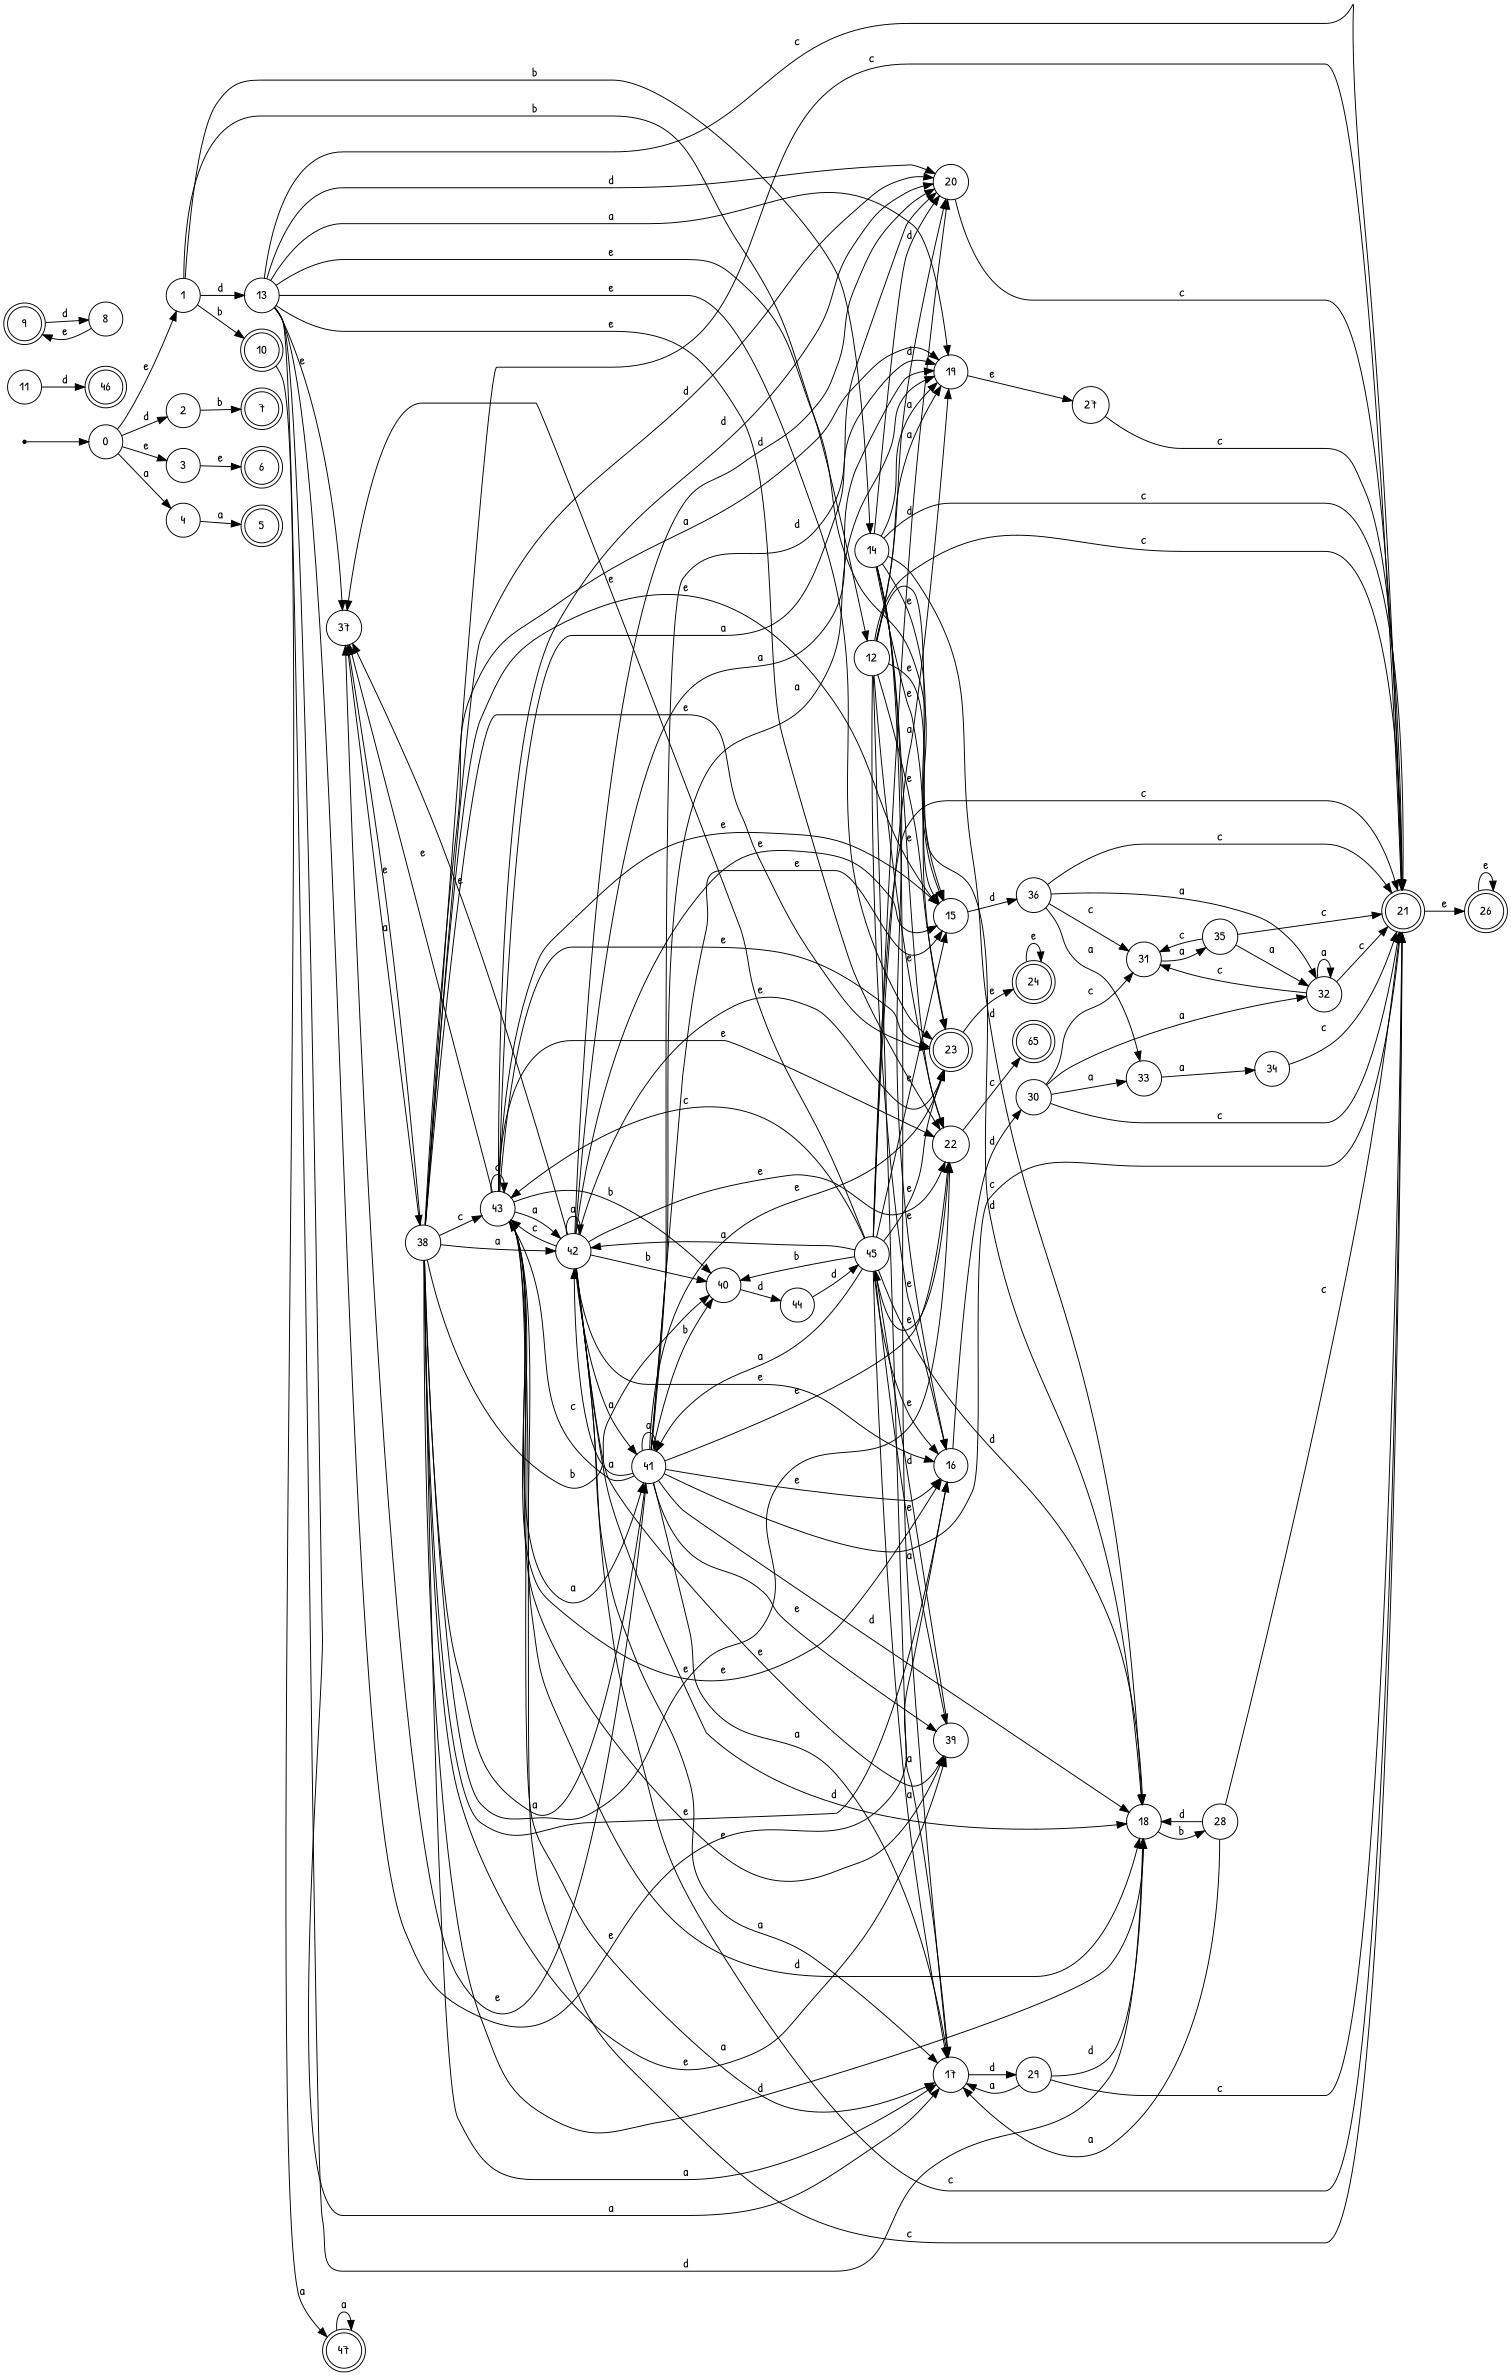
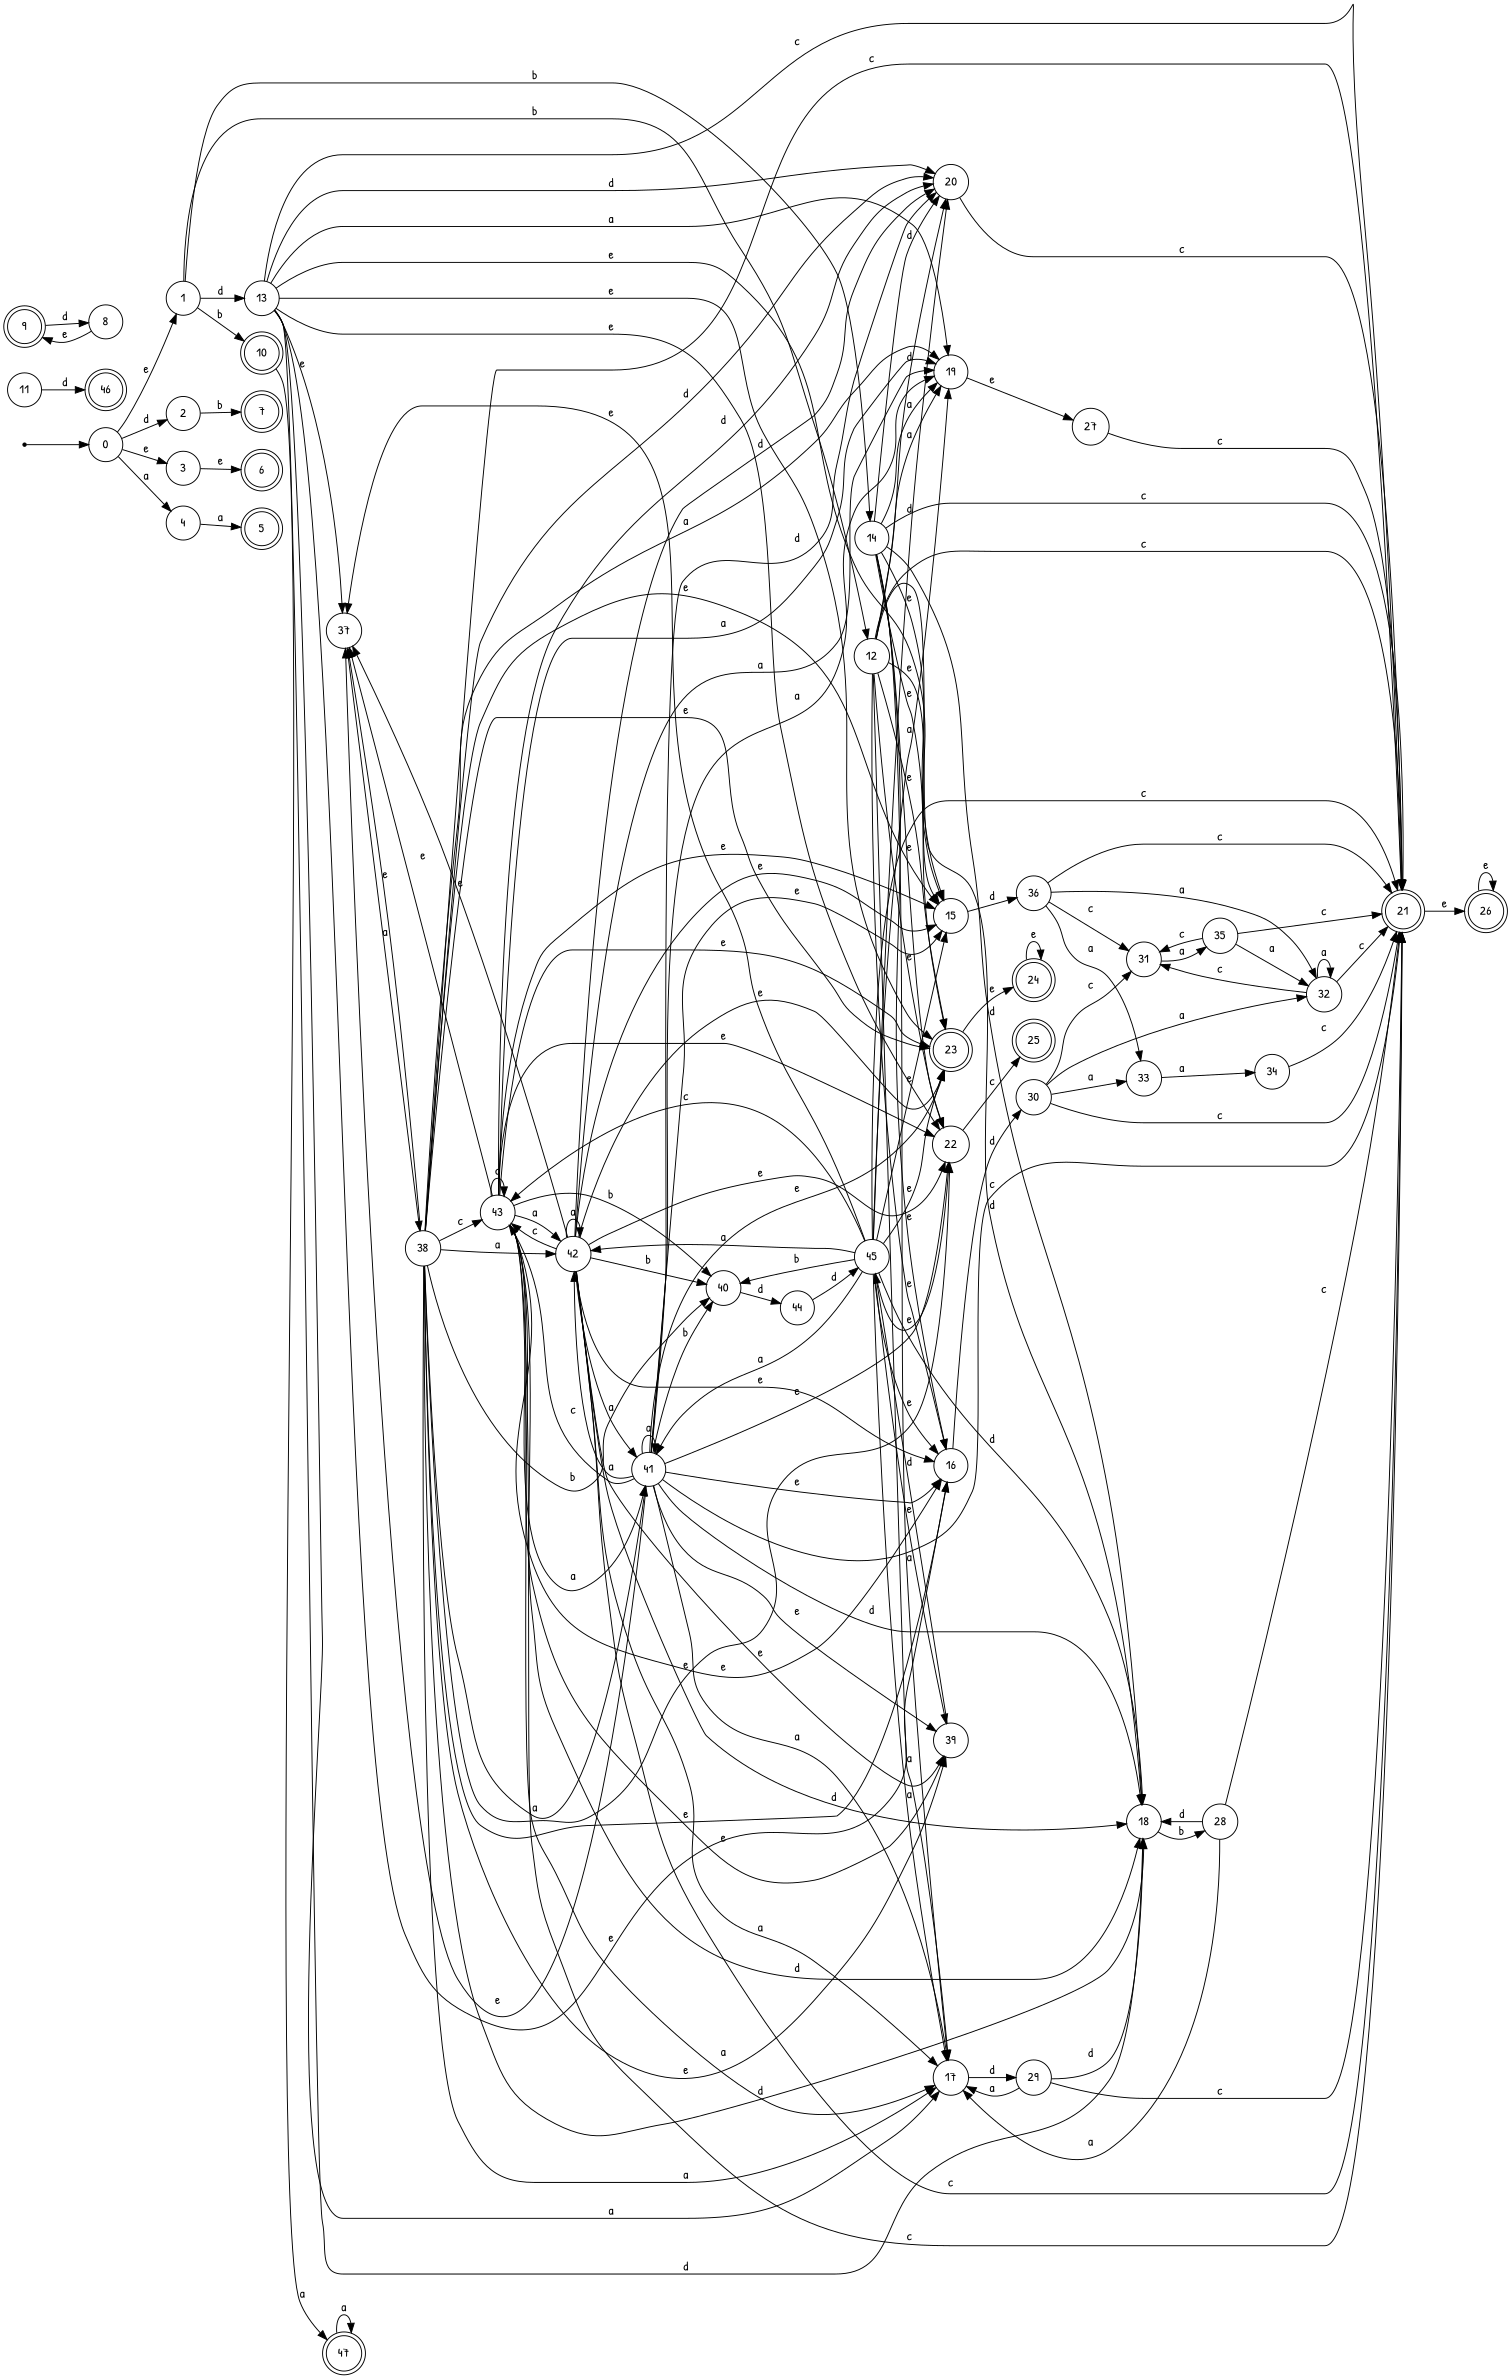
(1034, 1042) -> (1034, 1041)
